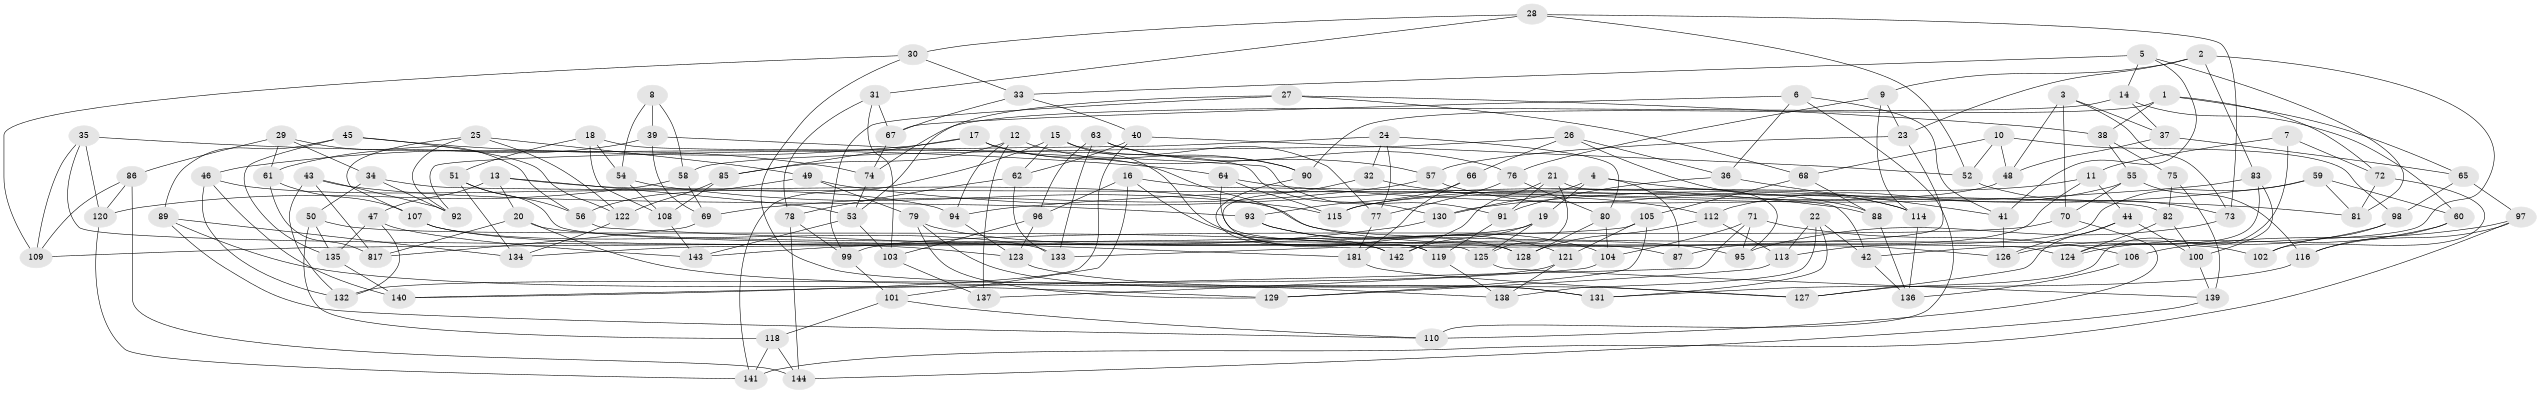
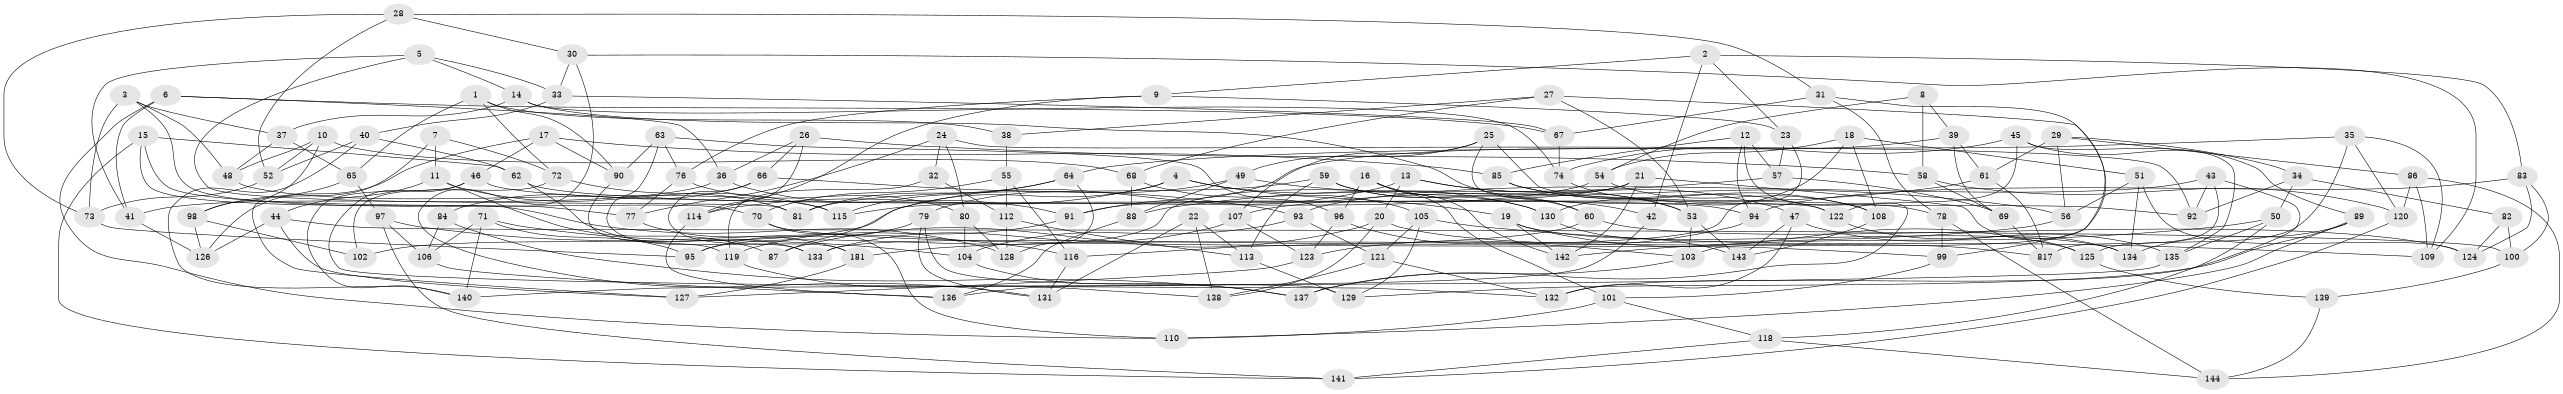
(2173, 176) -> none
none -> (443, 217)
(1840, 237) -> none
